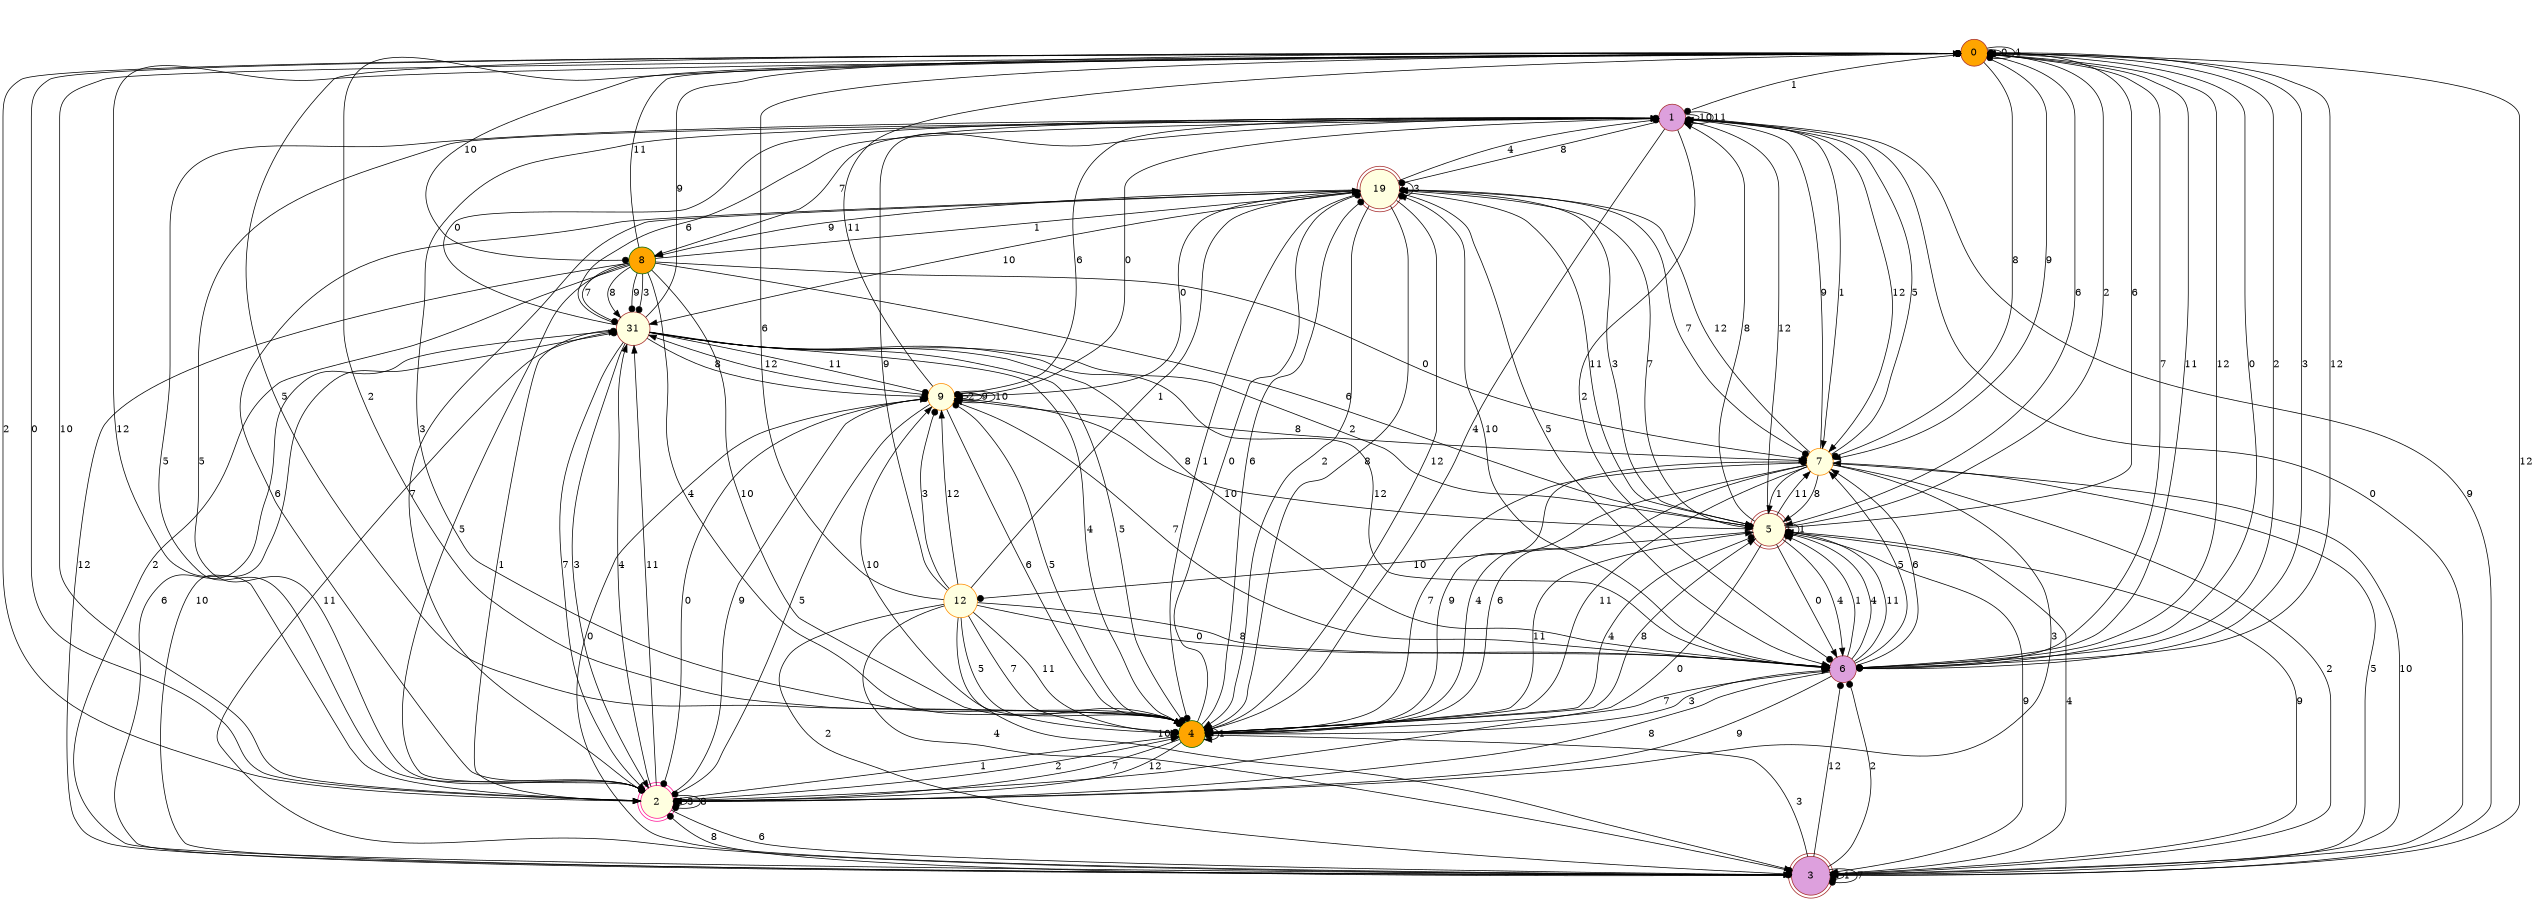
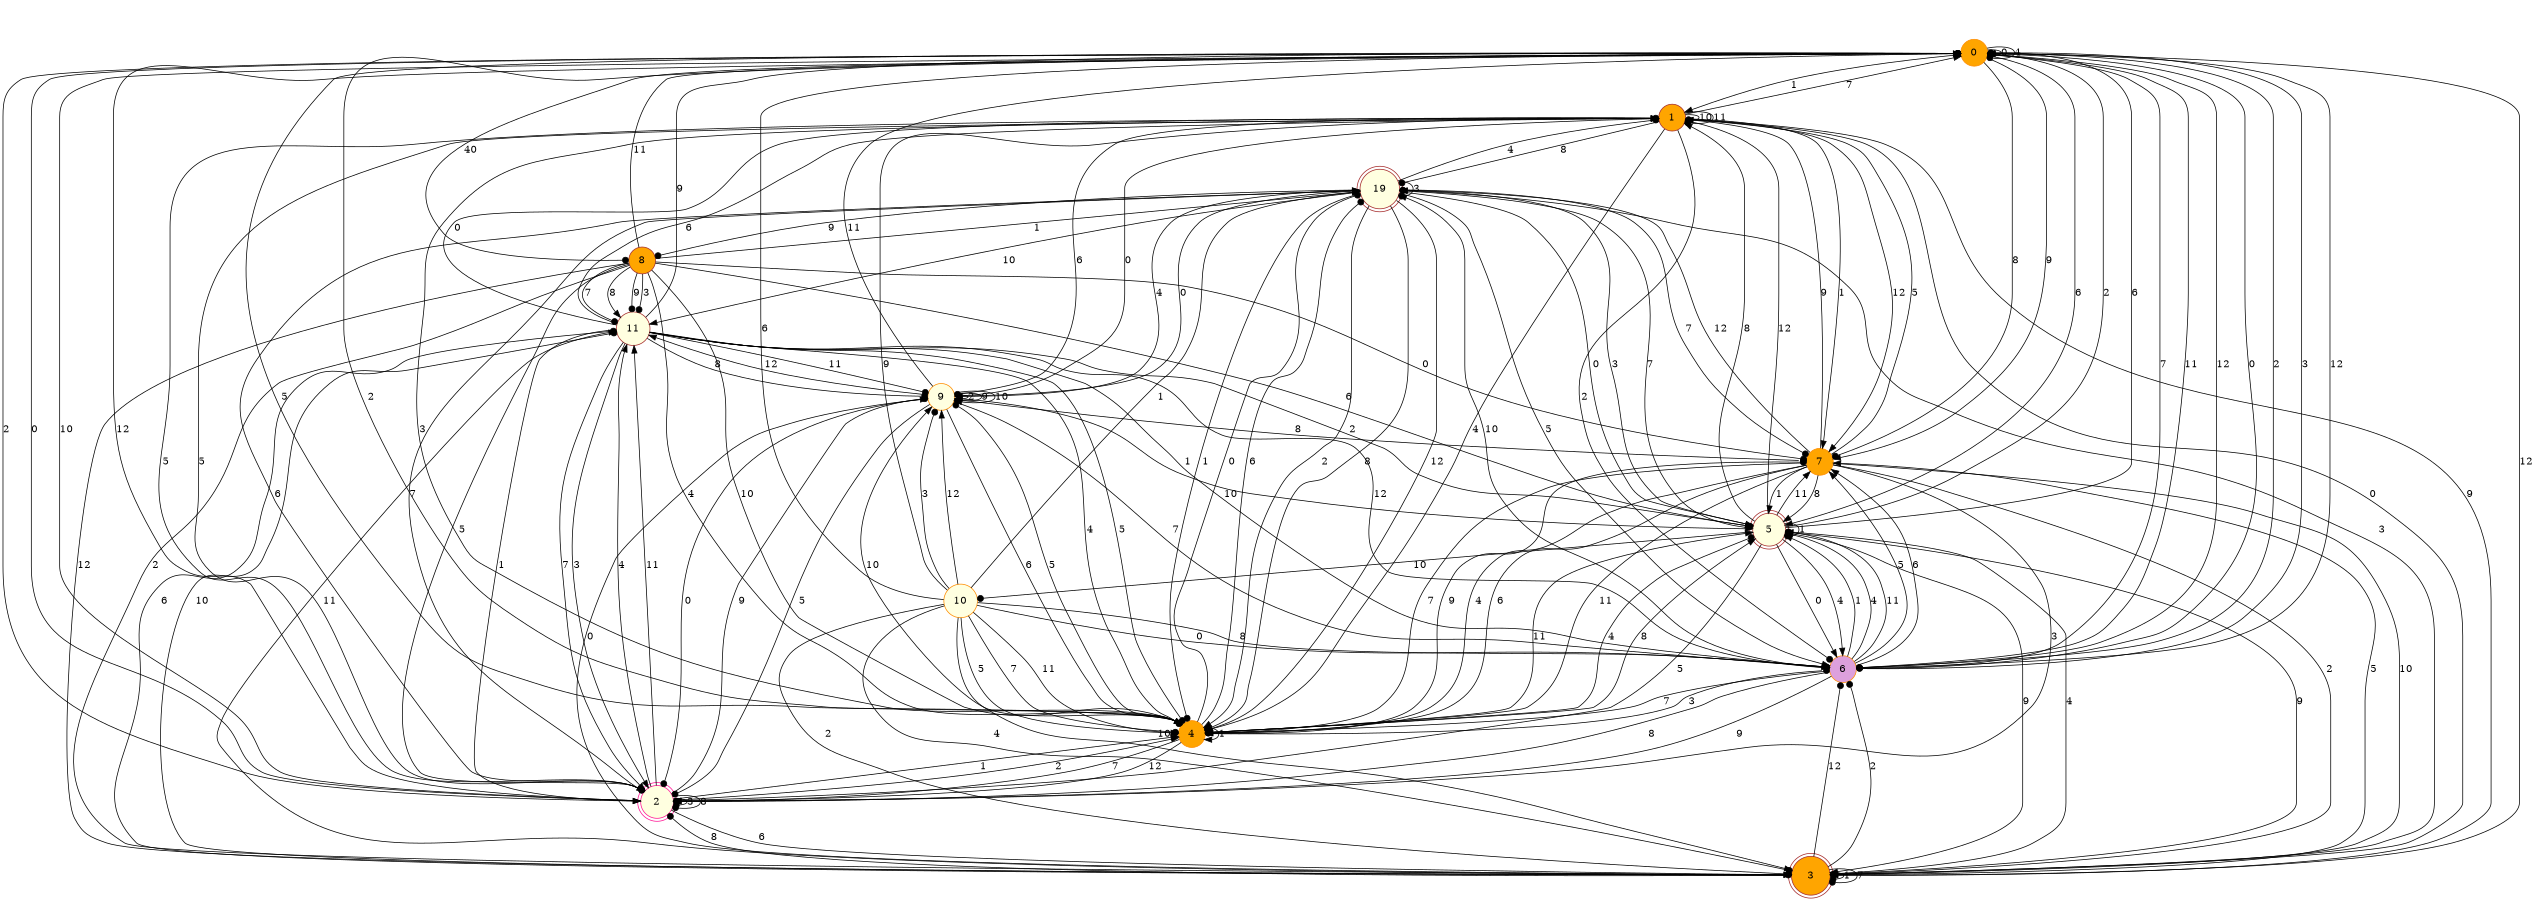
(1974, 53) -> (1974, 53)
(1824, 73) -> (1824, 73)
(1672, 118) -> (1672, 118)
(1143, 122) -> (1820, 86)
(471, 150) -> (471, 150)
(921, 212) -> (921, 212)
(642, 260) -> (642, 260)
none -> (1156, 298)
(633, 329) -> (633, 329)
(1596, 364) -> (1596, 364)
(1397, 442) -> (1397, 442)
(1188, 462) -> (1188, 462)
(1820, 462) -> (1820, 462)
(433, 578) -> (433, 578)
(961, 601) -> (961, 601)
(1680, 669) -> (1680, 669)
(1843, 669) -> (1843, 669)
(1518, 728) -> (1518, 728)
(1192, 734) -> (1192, 734)
(1523, 744) -> (2342, 528)
(1811, 876) -> (1811, 876)
